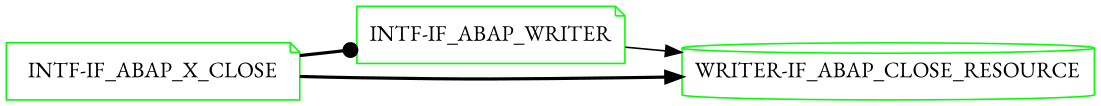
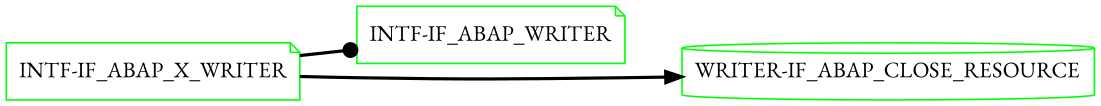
(645, 49) -> none
(153, 71) -> (153, 71)
